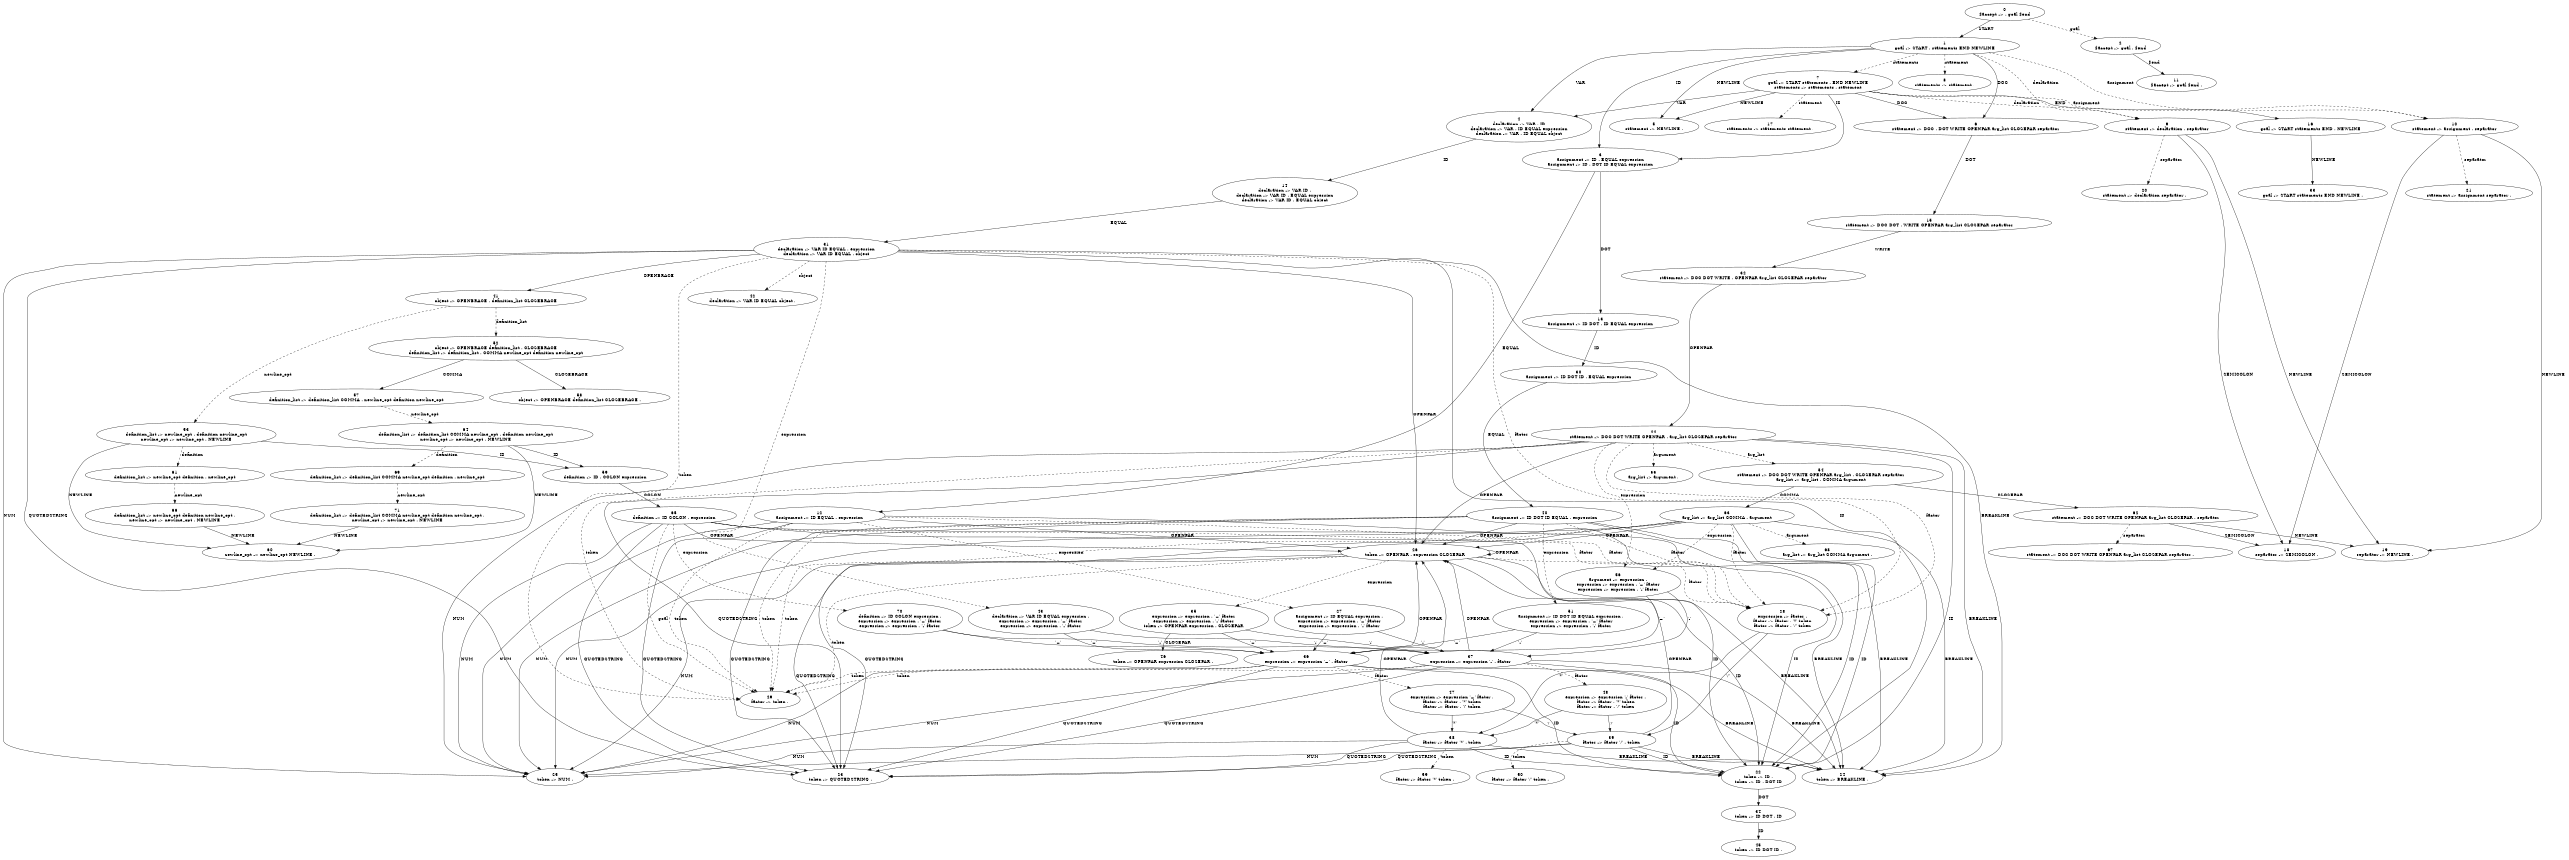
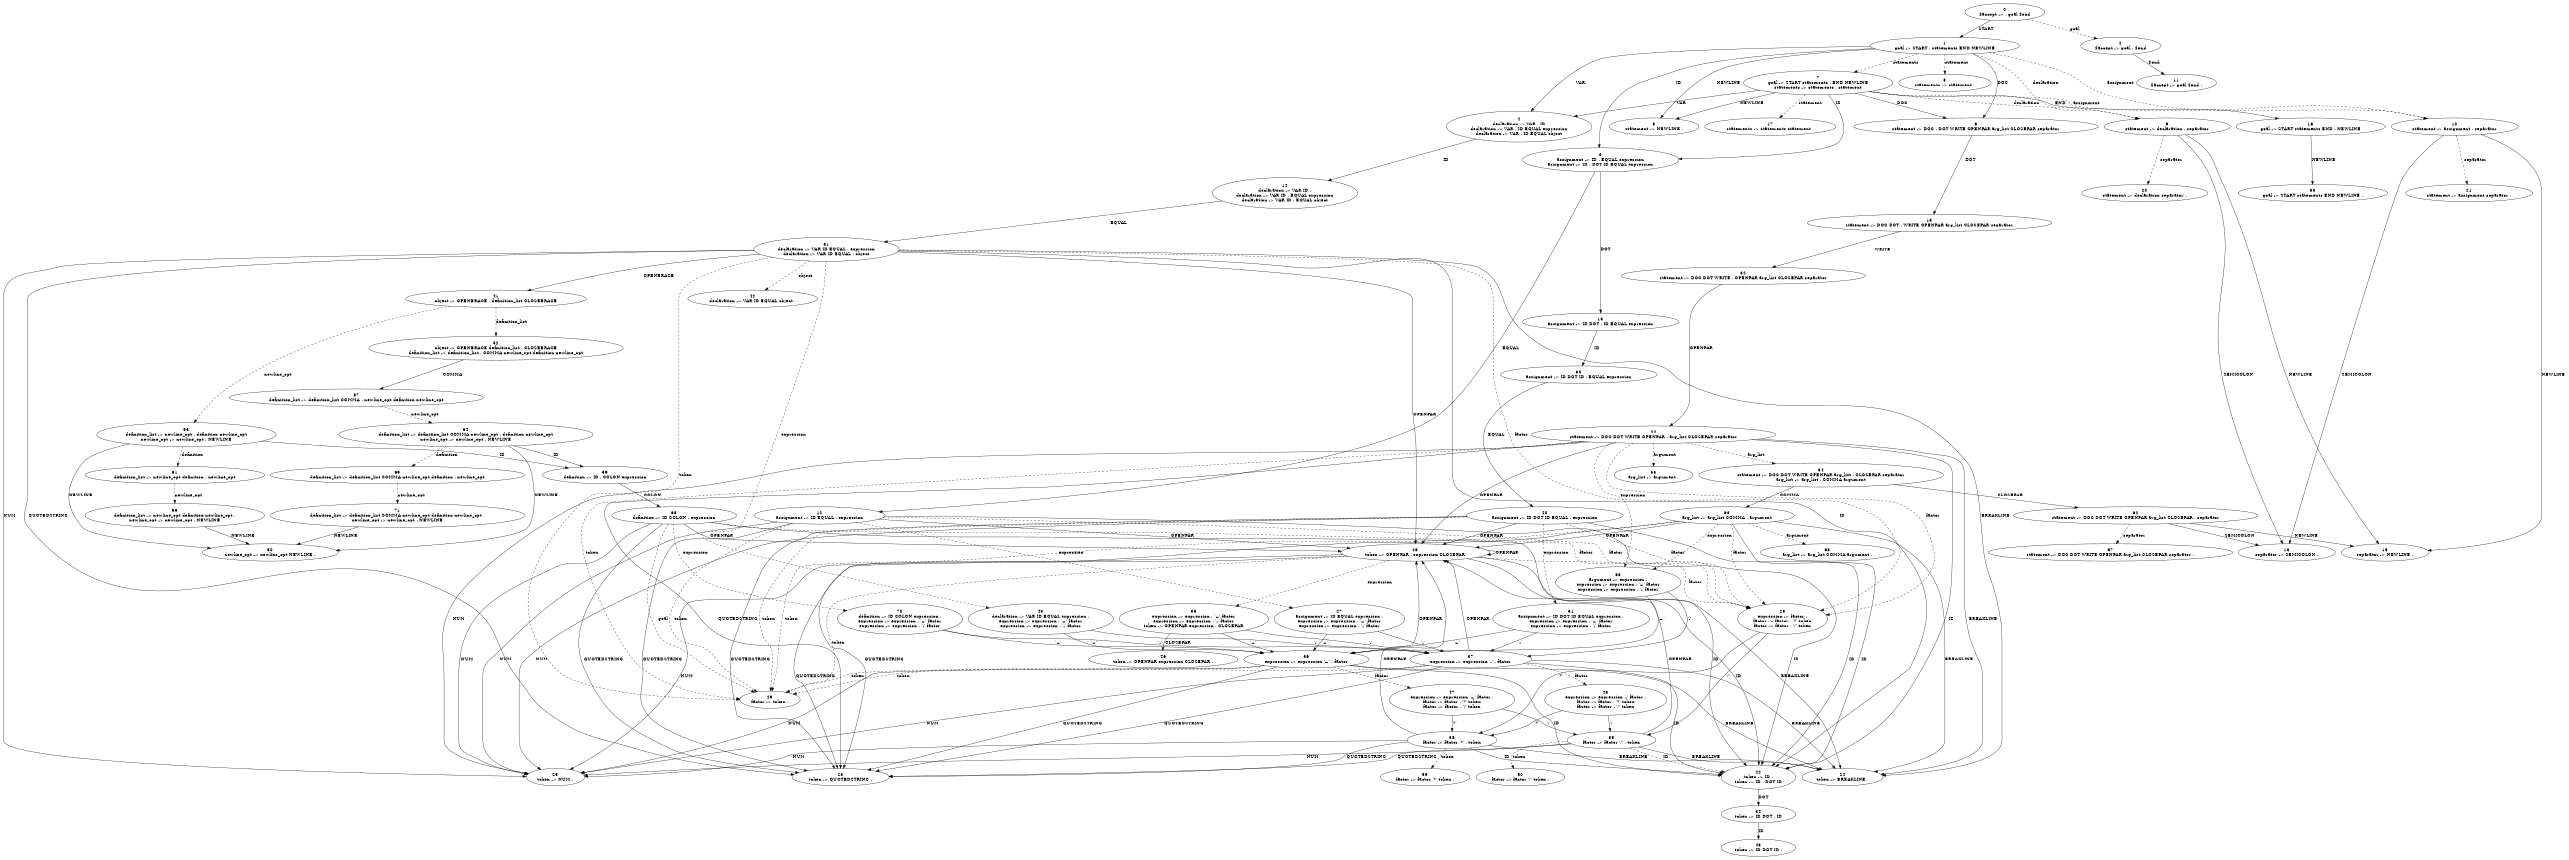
(580, 398) -> none
(1311, 532) -> none
(1054, 540) -> none
(1861, 567) -> none
(1677, 763) -> (1677, 763)
